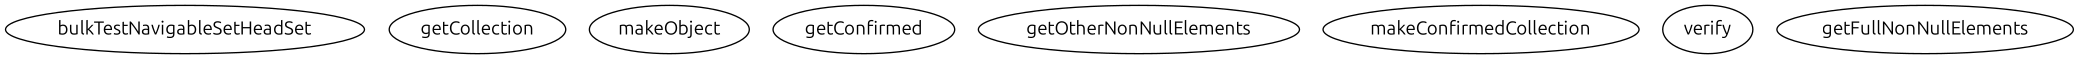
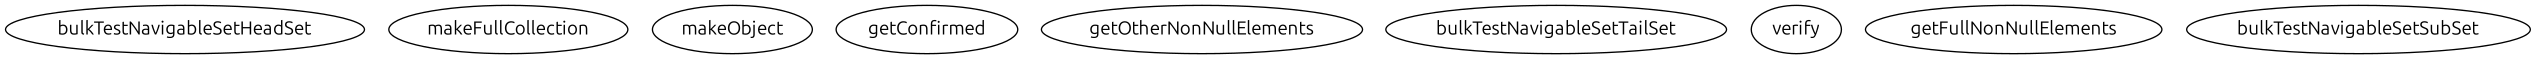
(477, 30) -> none
none -> (508, 30)
(1481, 30) -> none
none -> (1556, 30)
none -> (2359, 30)
